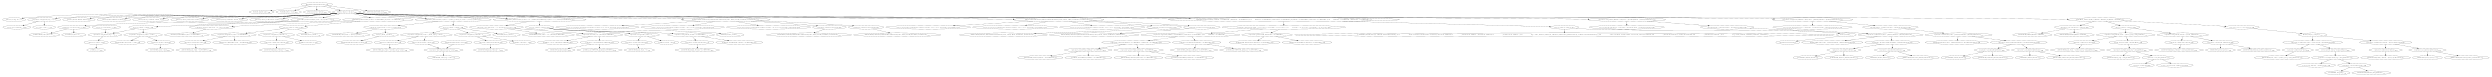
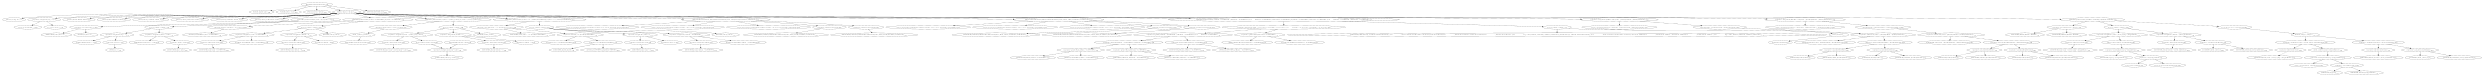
(106, 31) -> (102, 39)
(348, 35) -> none
